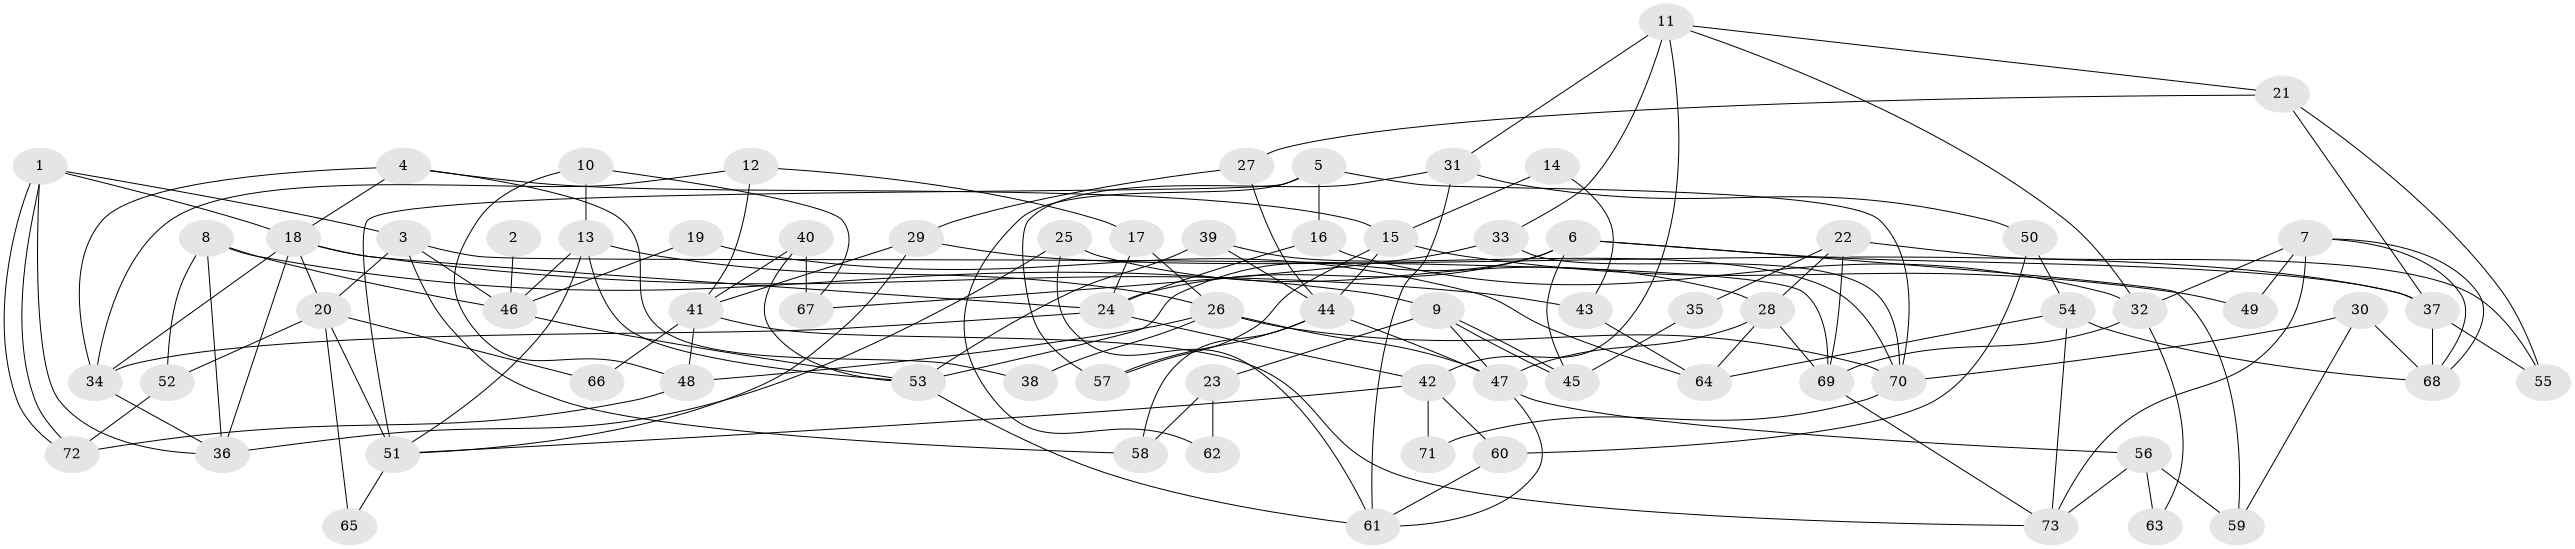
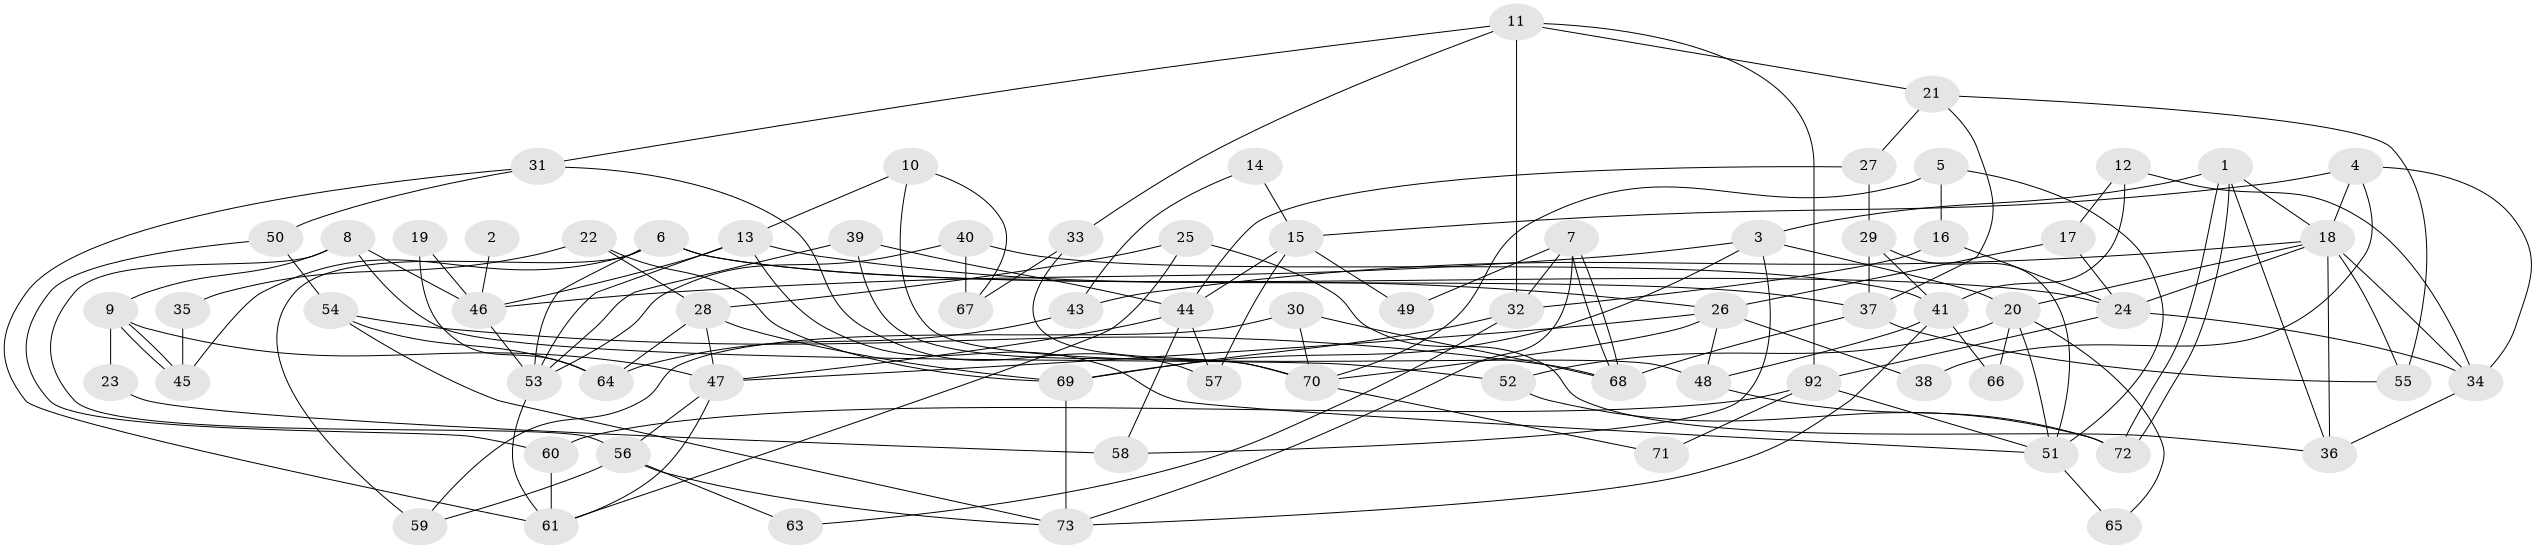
(2221, 260) -> (2371, 308)
(214, 342) -> (82, 404)
(1428, 383) -> (1814, 383)
(1213, 455) -> none
